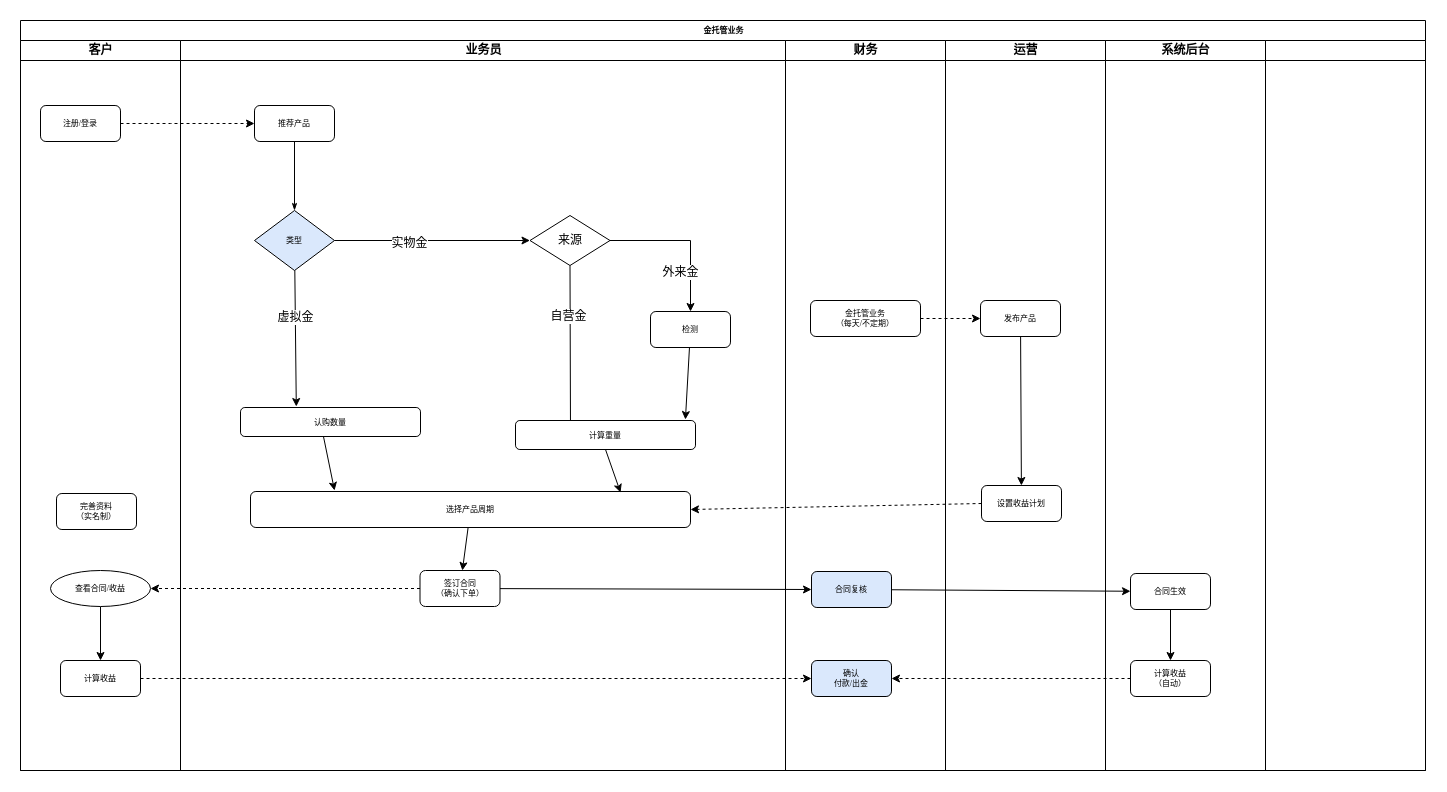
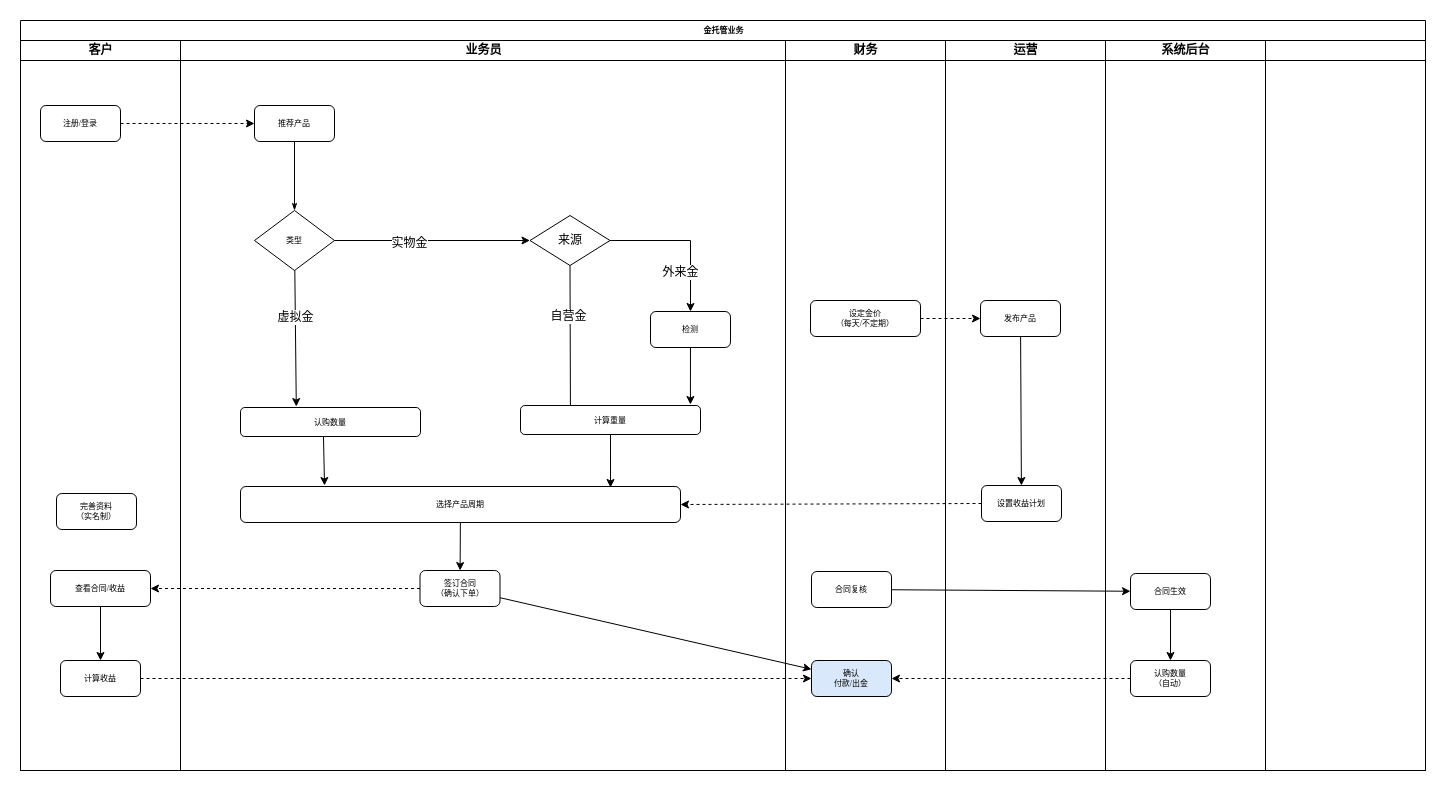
(295, 241) -> (295, 241)
(866, 319) -> (866, 319)
(606, 435) -> (611, 420)
(471, 510) -> (461, 505)
(101, 589) -> (101, 589)
(652, 589) -> (652, 633)
(852, 590) -> (852, 590)
(1171, 679) -> (1171, 679)
